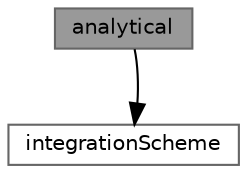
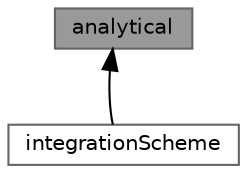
(138, 76) -> (110, 98)
